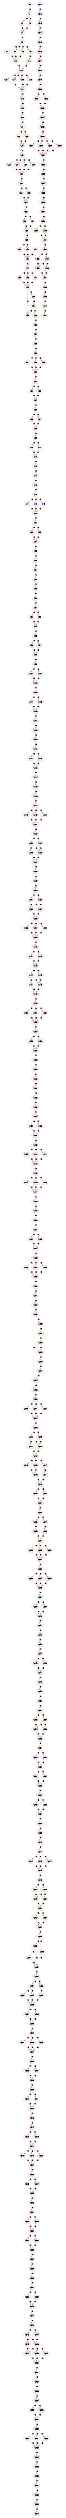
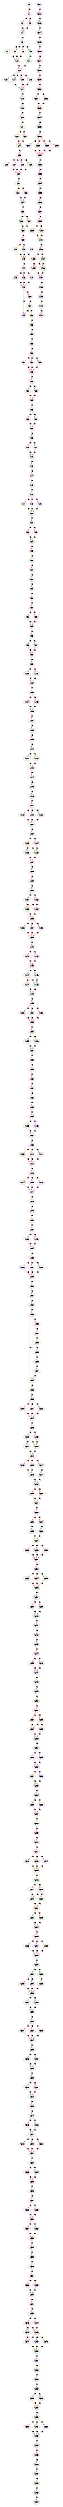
(32, 1951) -> (36, 1941)
